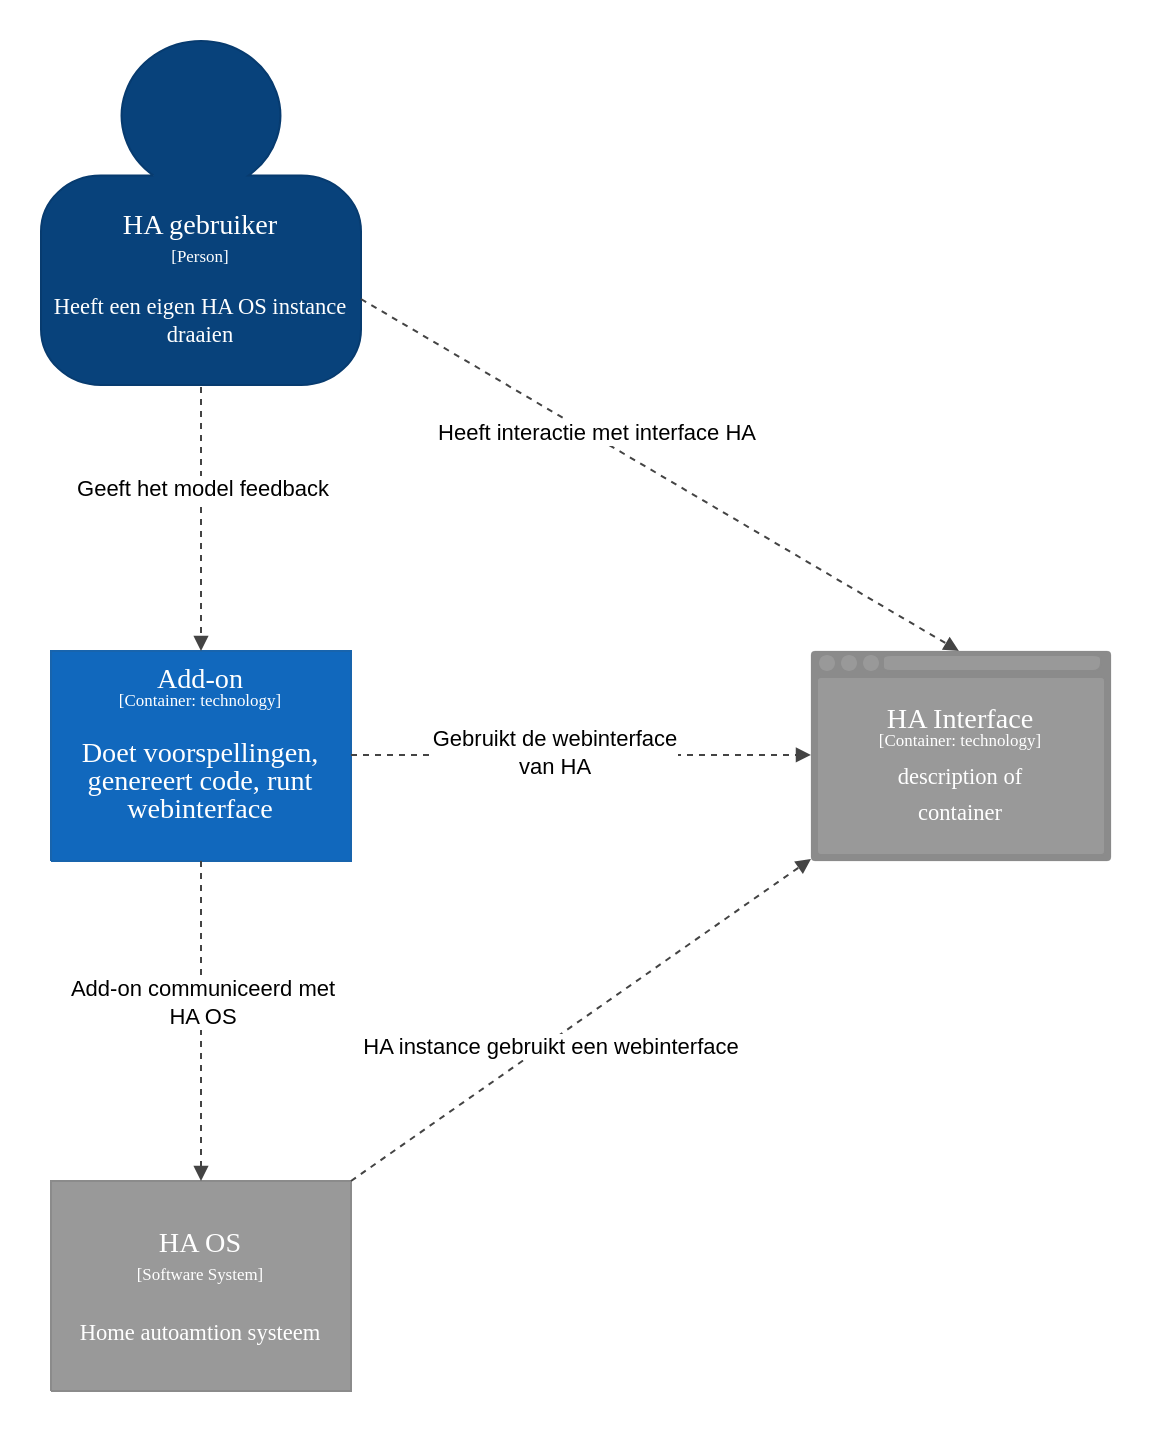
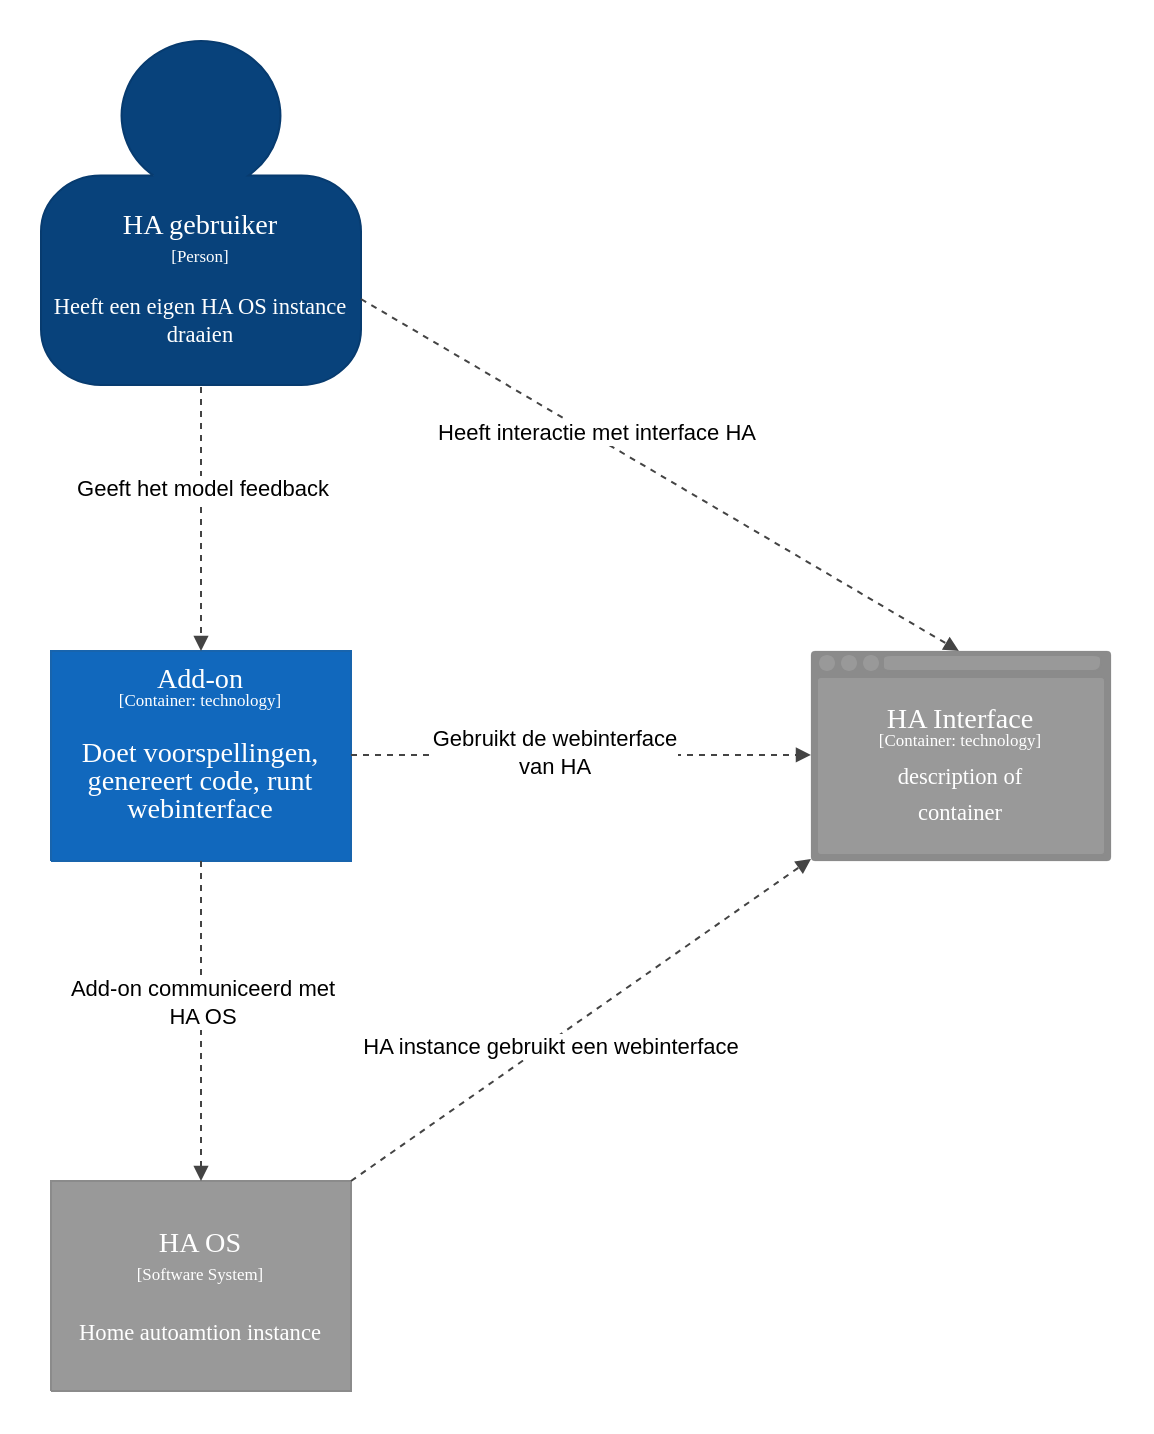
(201, 1287) -> (201, 1287)
